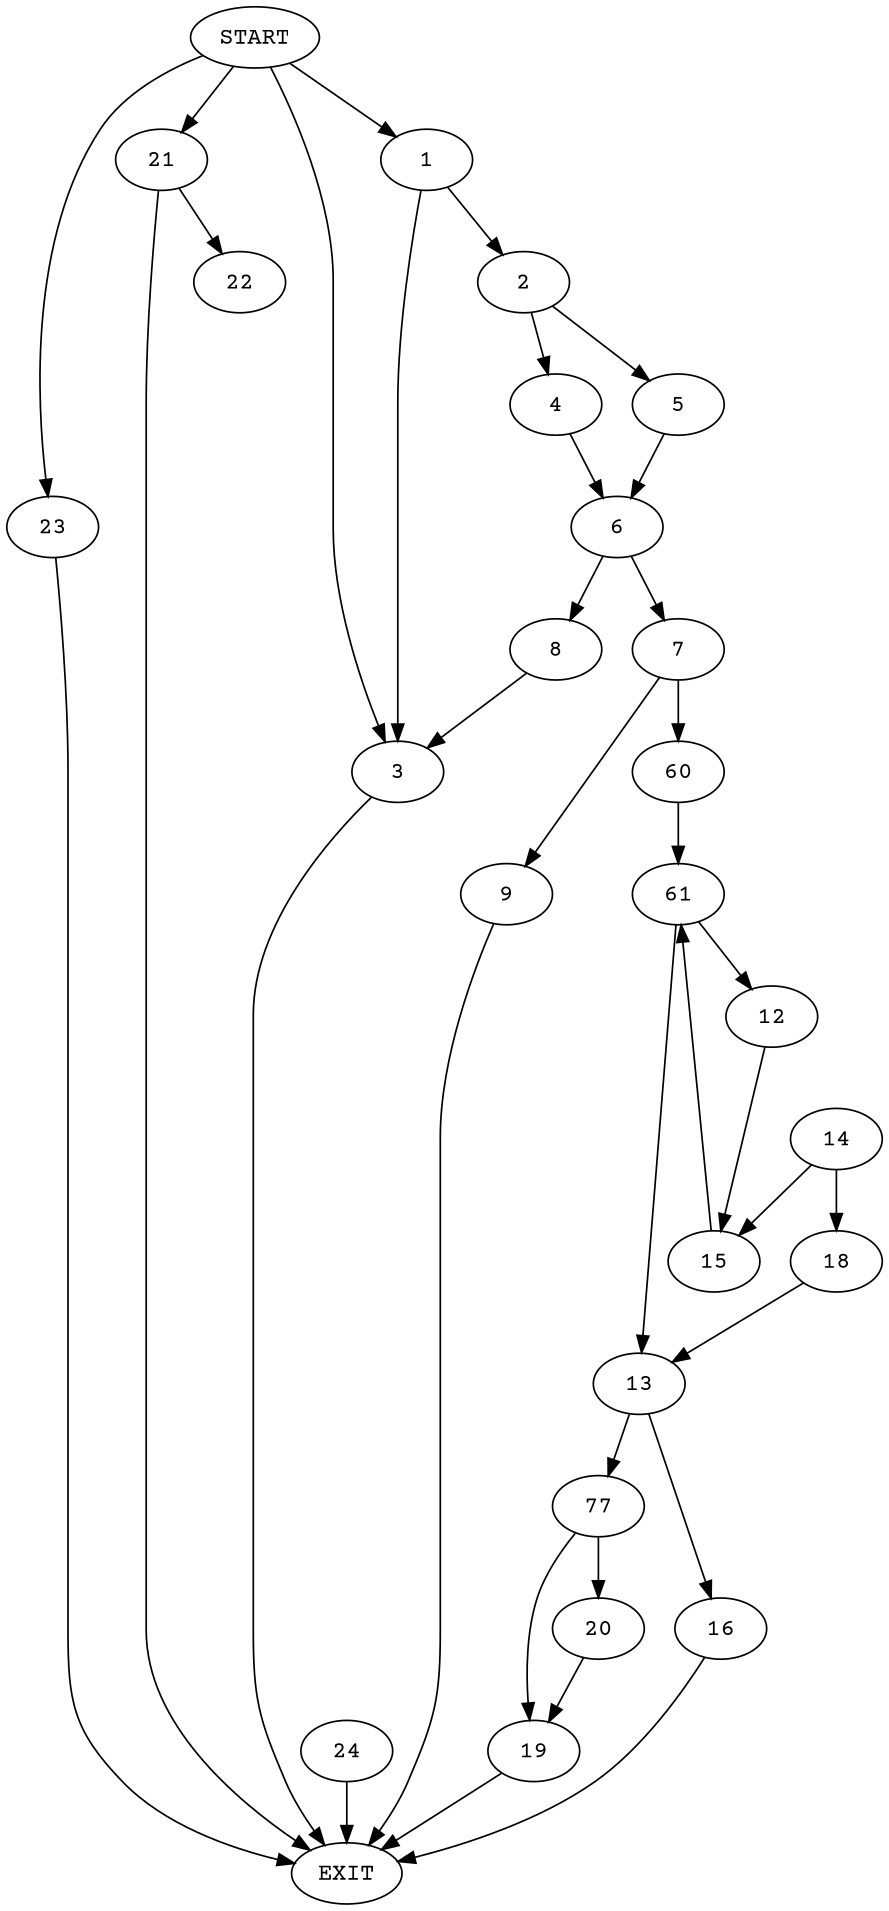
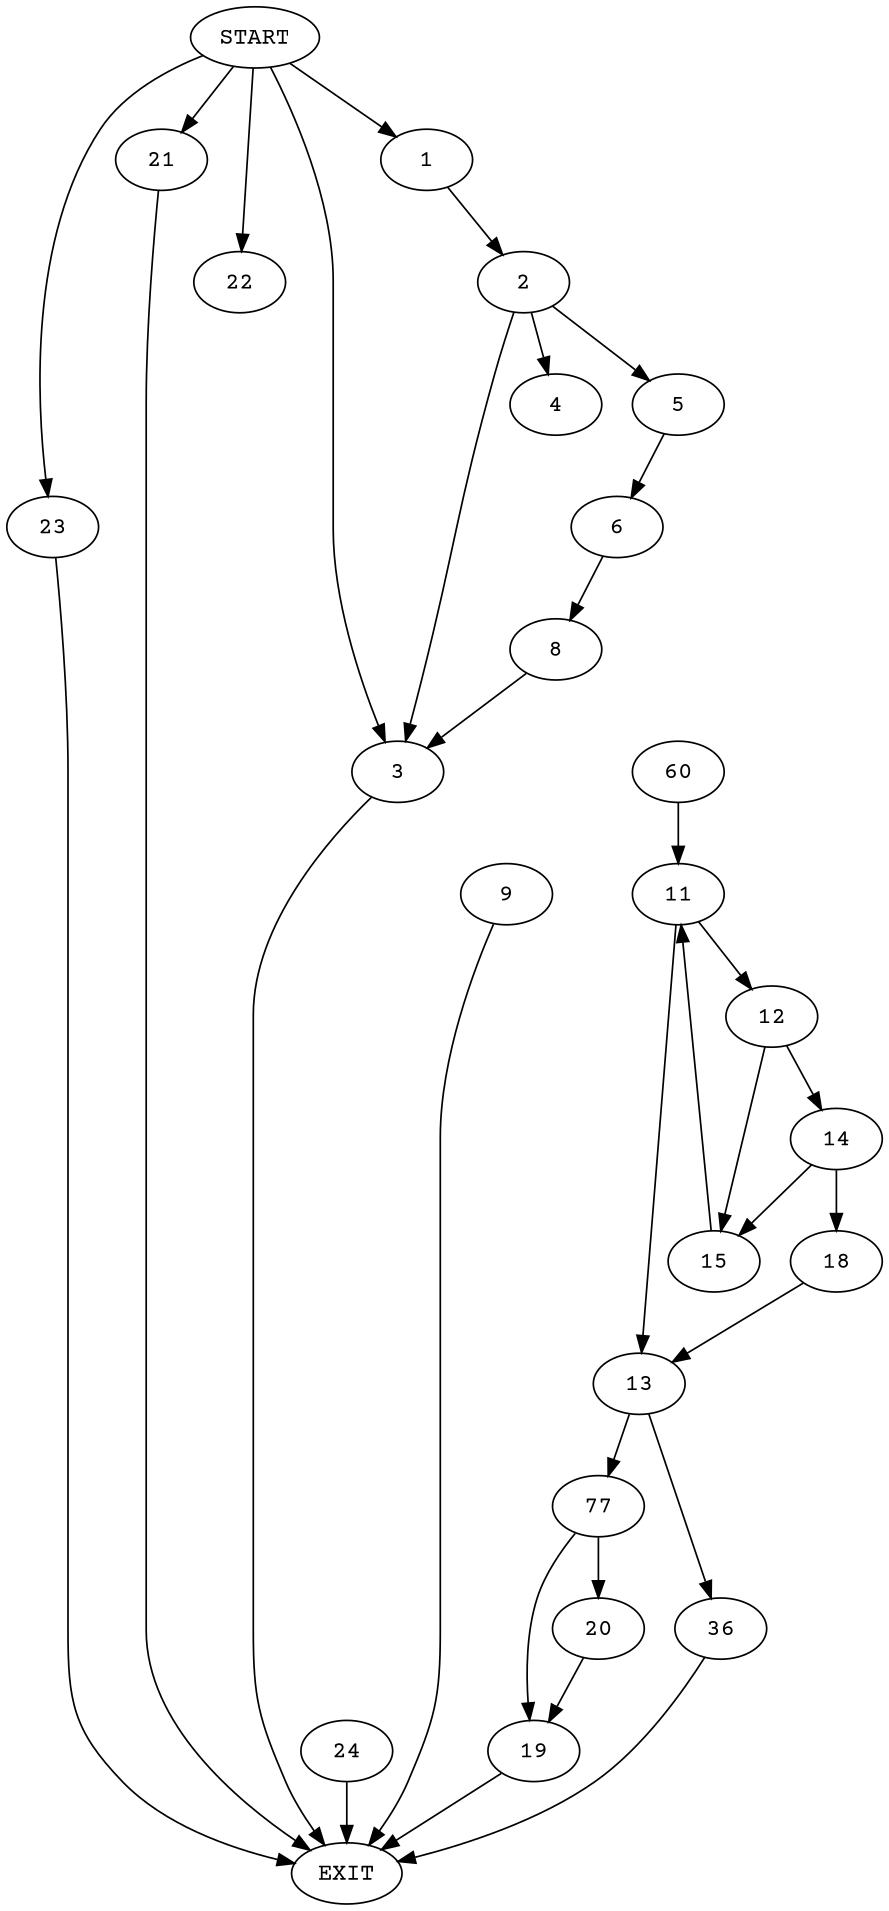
(196, 214) -> (248, 151)
(398, 456) -> (459, 517)
(583, 458) -> none
(678, 649) -> none
(678, 894) -> (678, 894)
none -> (800, 1070)
(721, 1629) -> (721, 1629)
